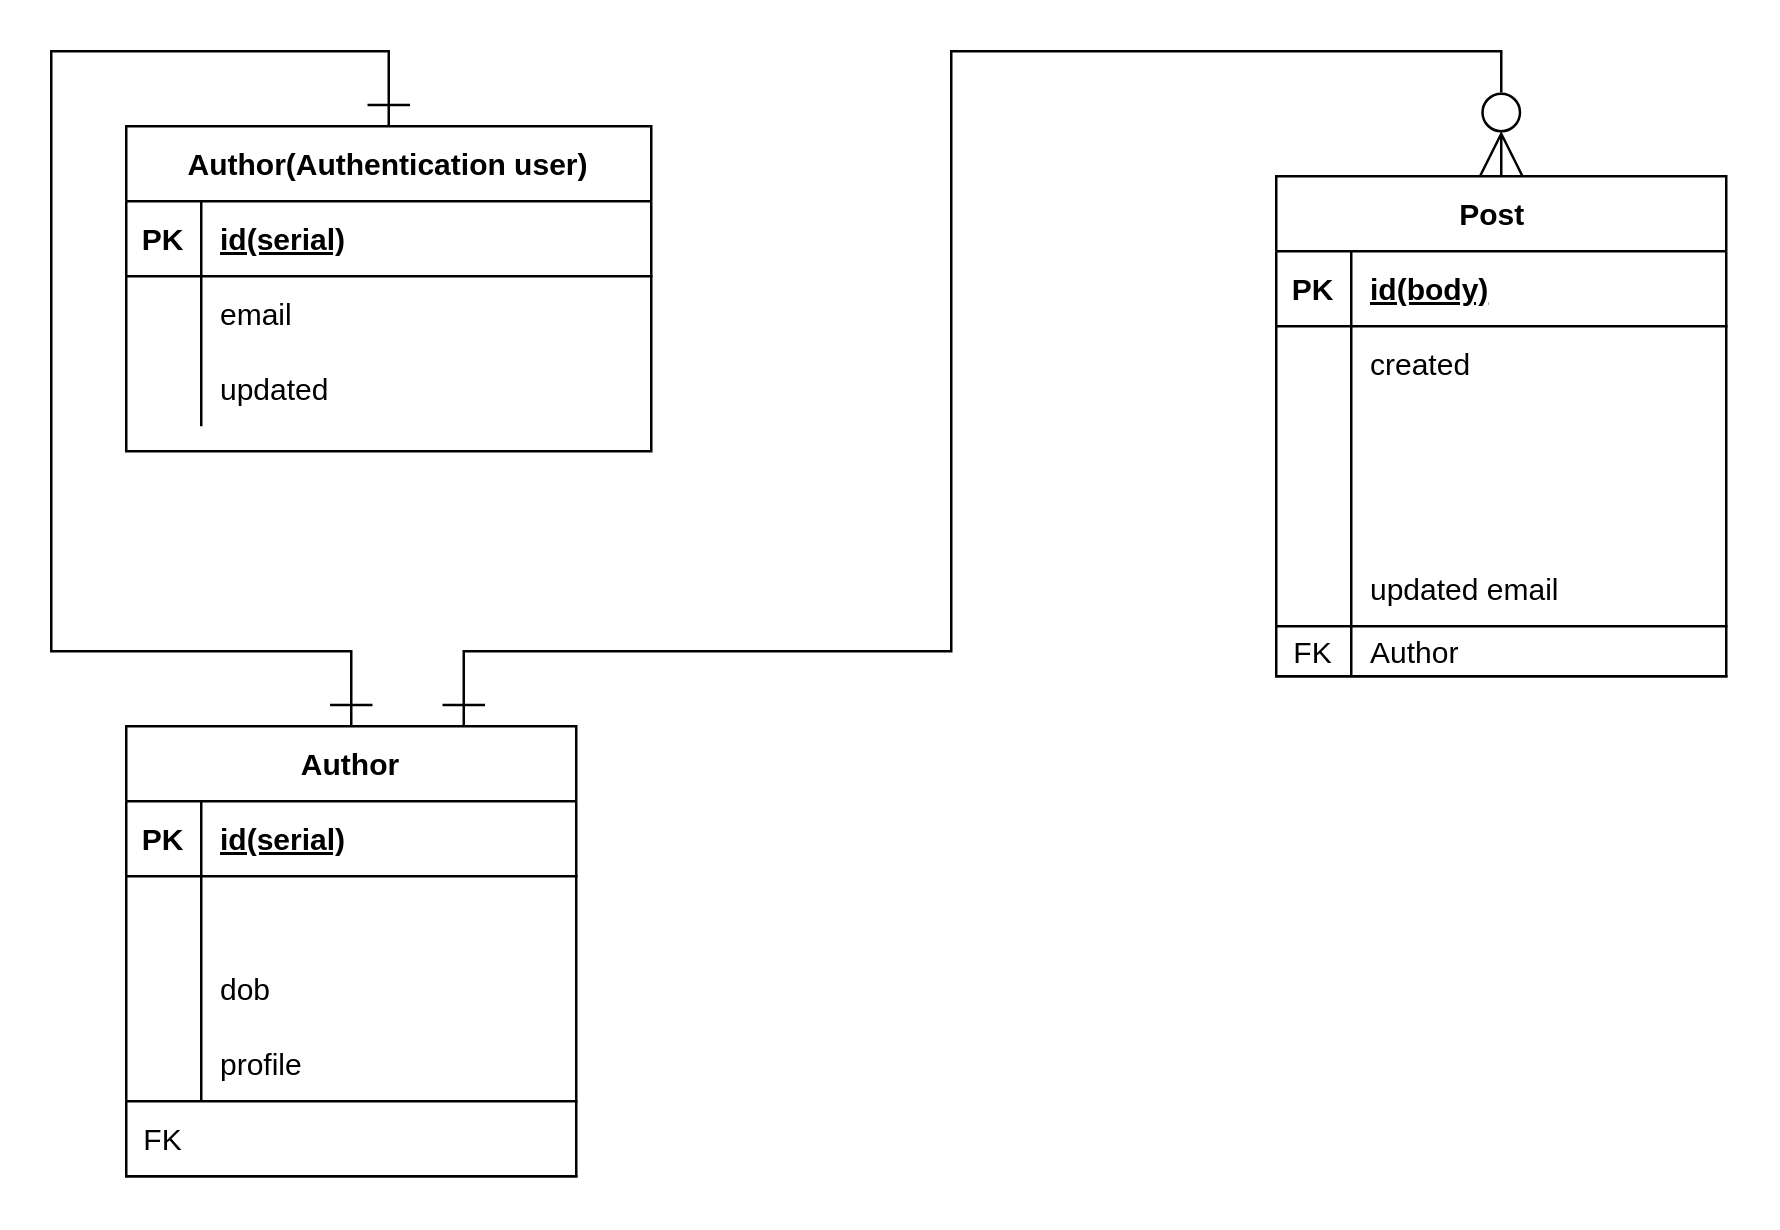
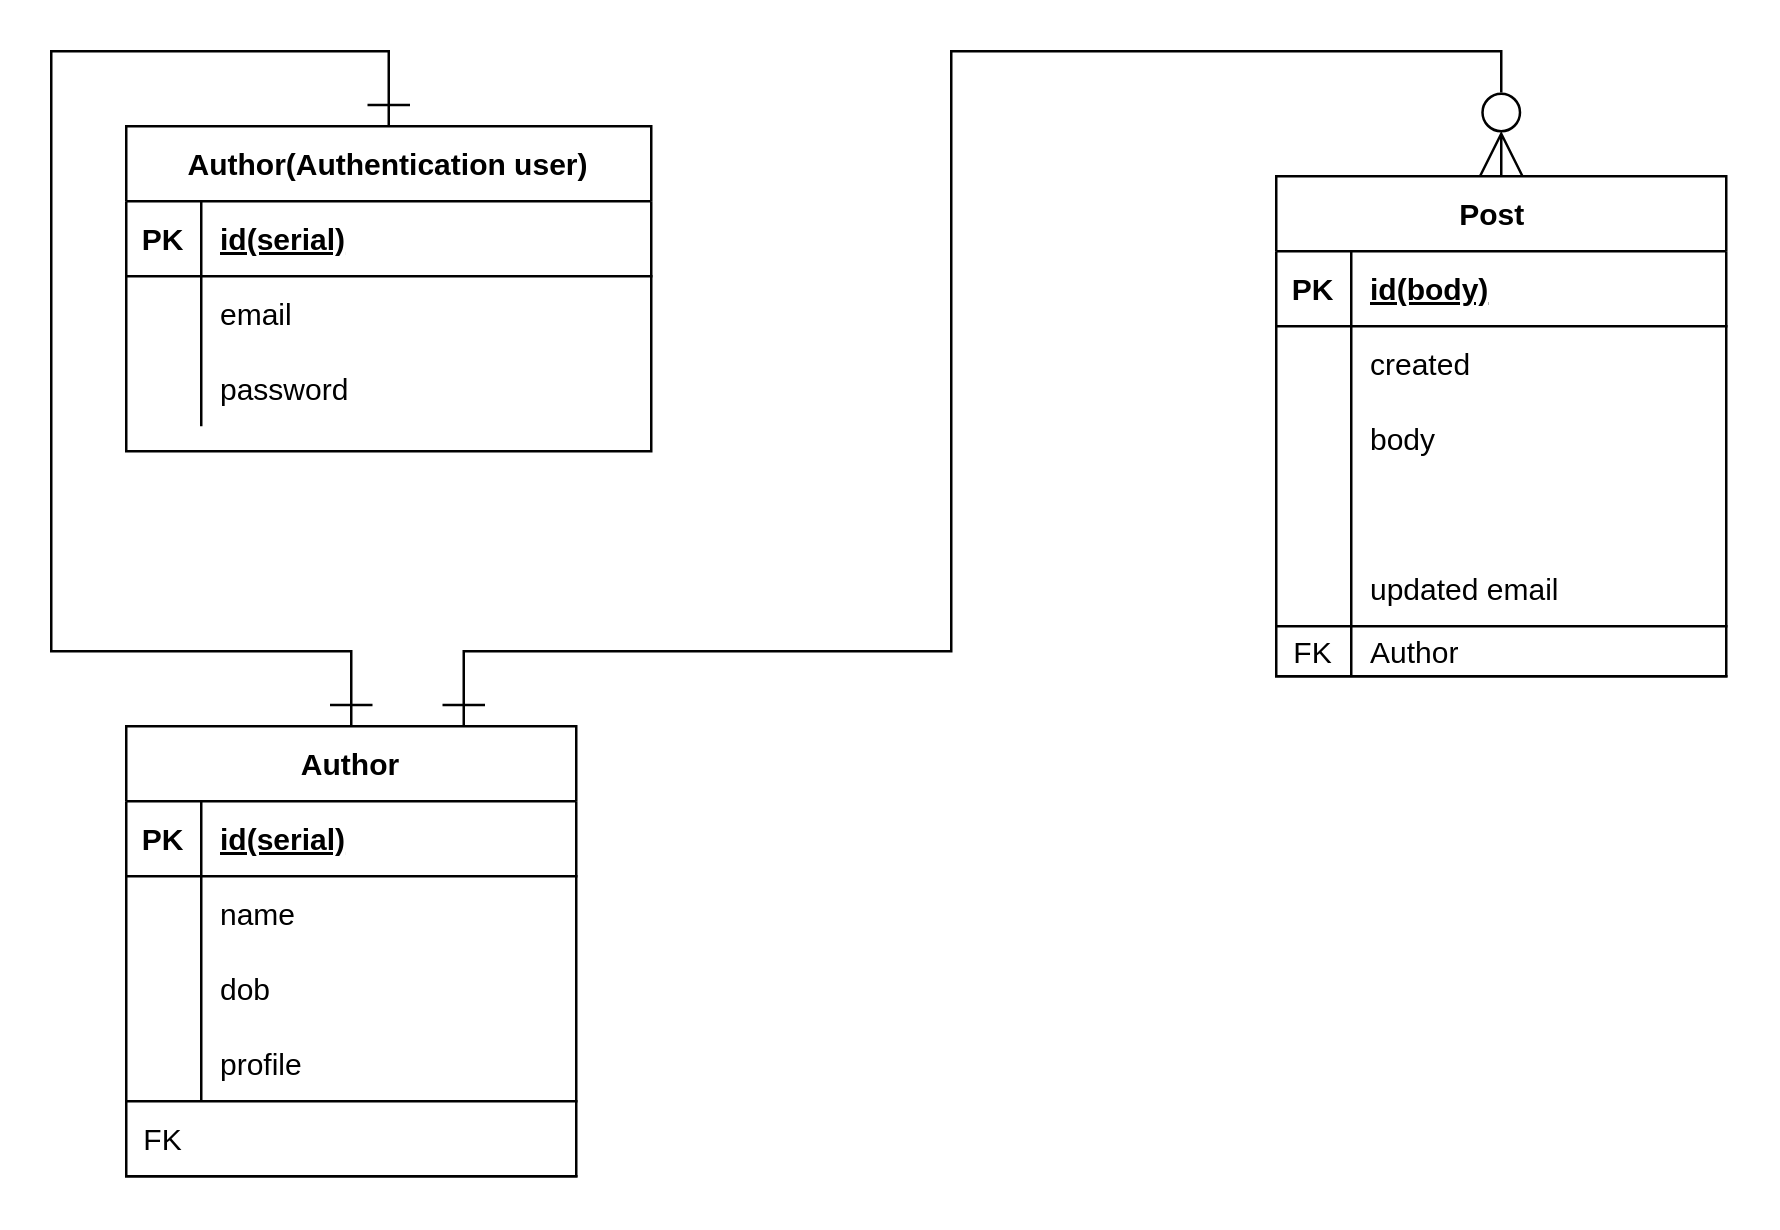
(279, 390) -> (287, 390)
none -> (1539, 439)
none -> (389, 914)
